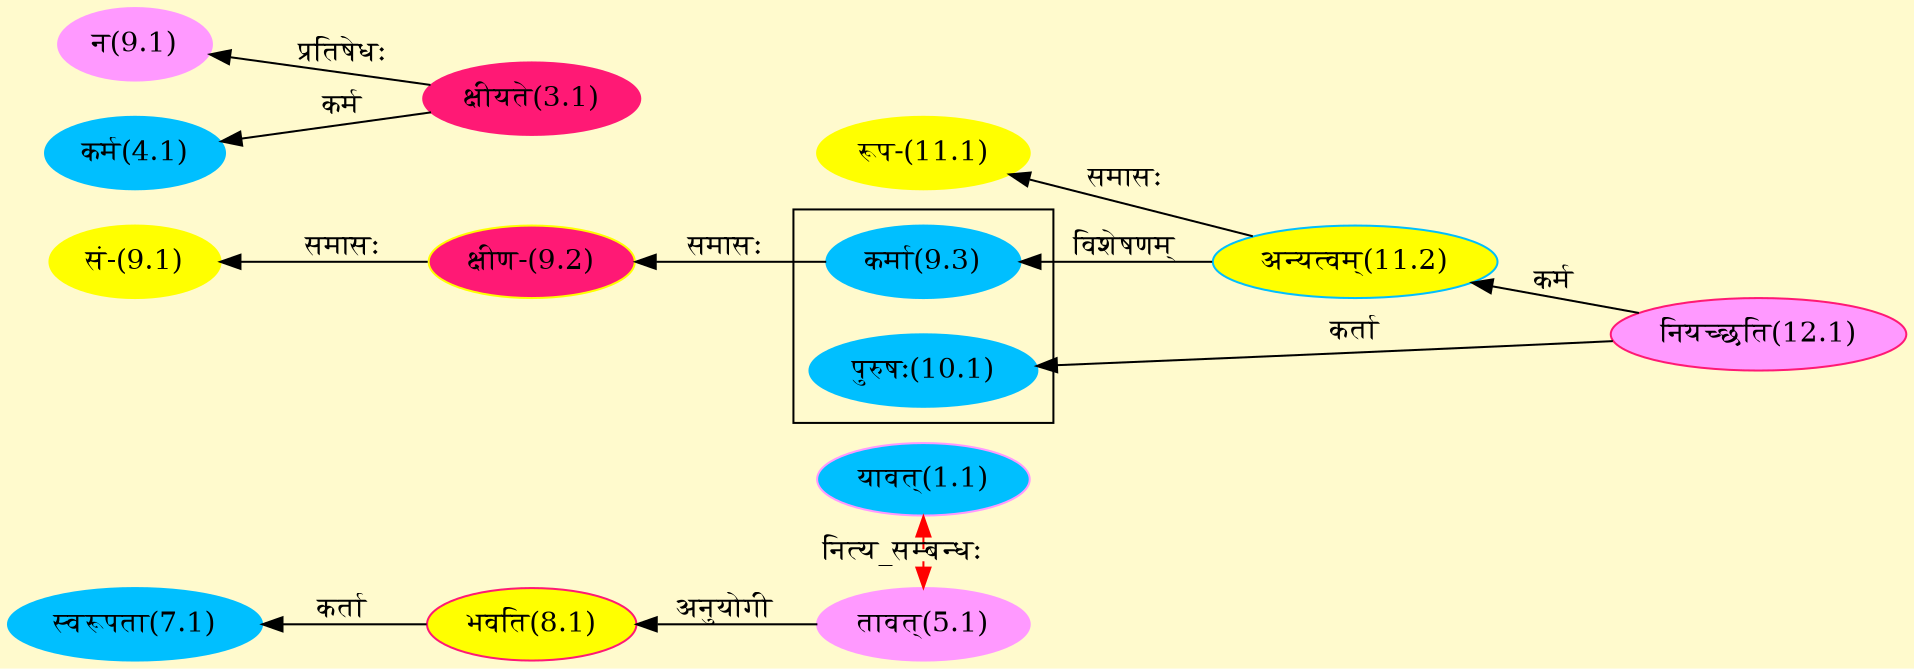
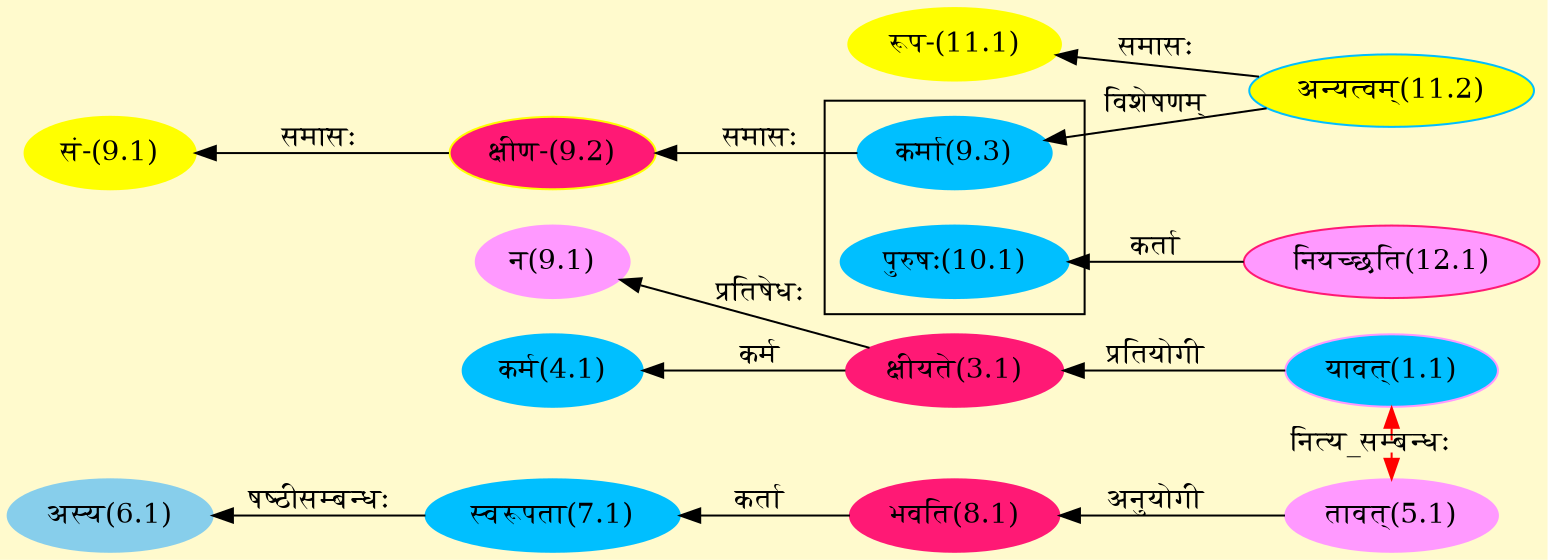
(1566, 300) -> none
none -> (1185, 371)
none -> (110, 516)
(532, 624) -> (955, 516)
